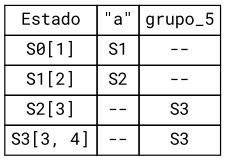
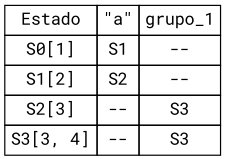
(180, 20) -> (180, 20)
